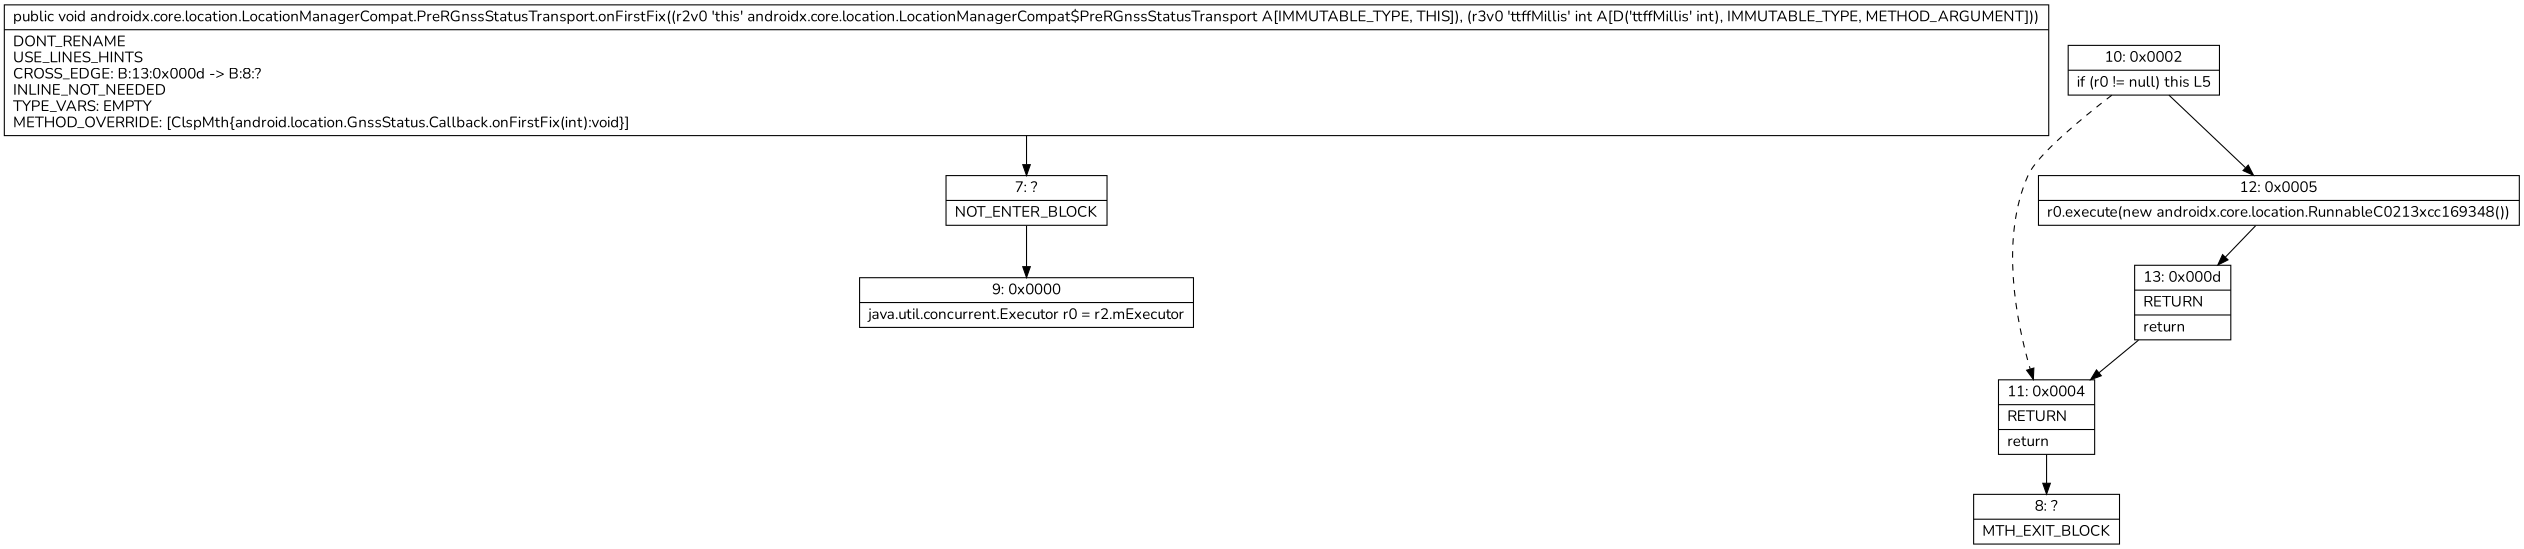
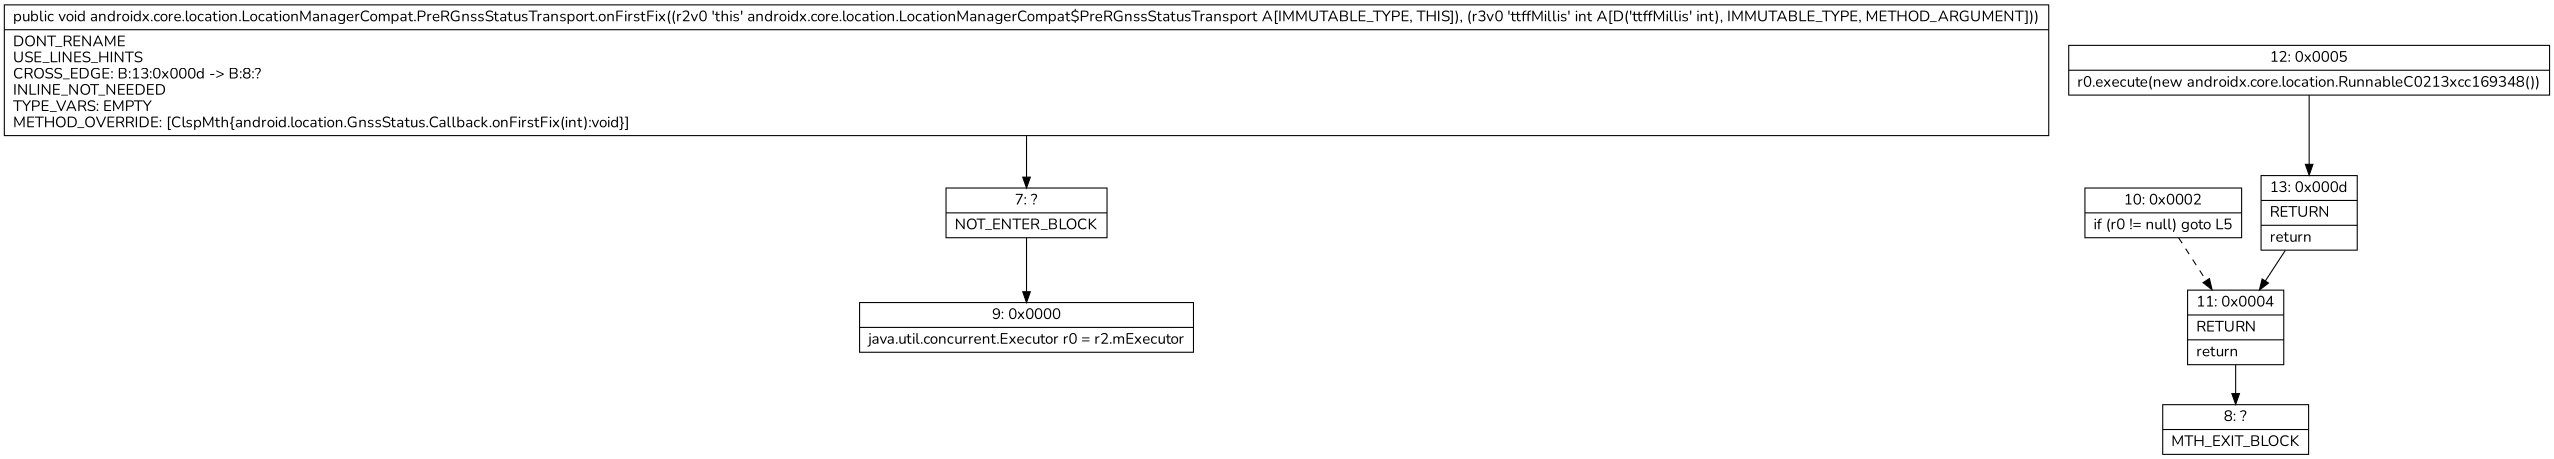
(2144, 82) -> (2163, 225)
(2207, 131) -> none
